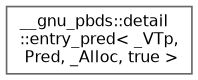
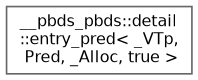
(99, 40) -> (99, 40)
